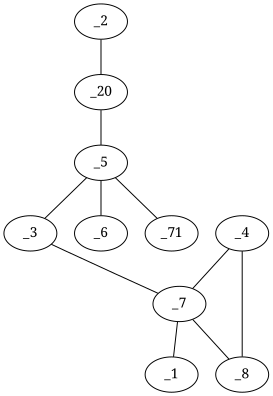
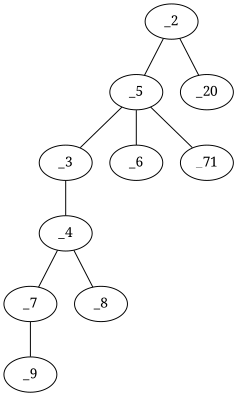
(101, 128) -> (154, 57)
(105, 269) -> (66, 198)
(211, 339) -> none
(172, 375) -> (30, 375)
